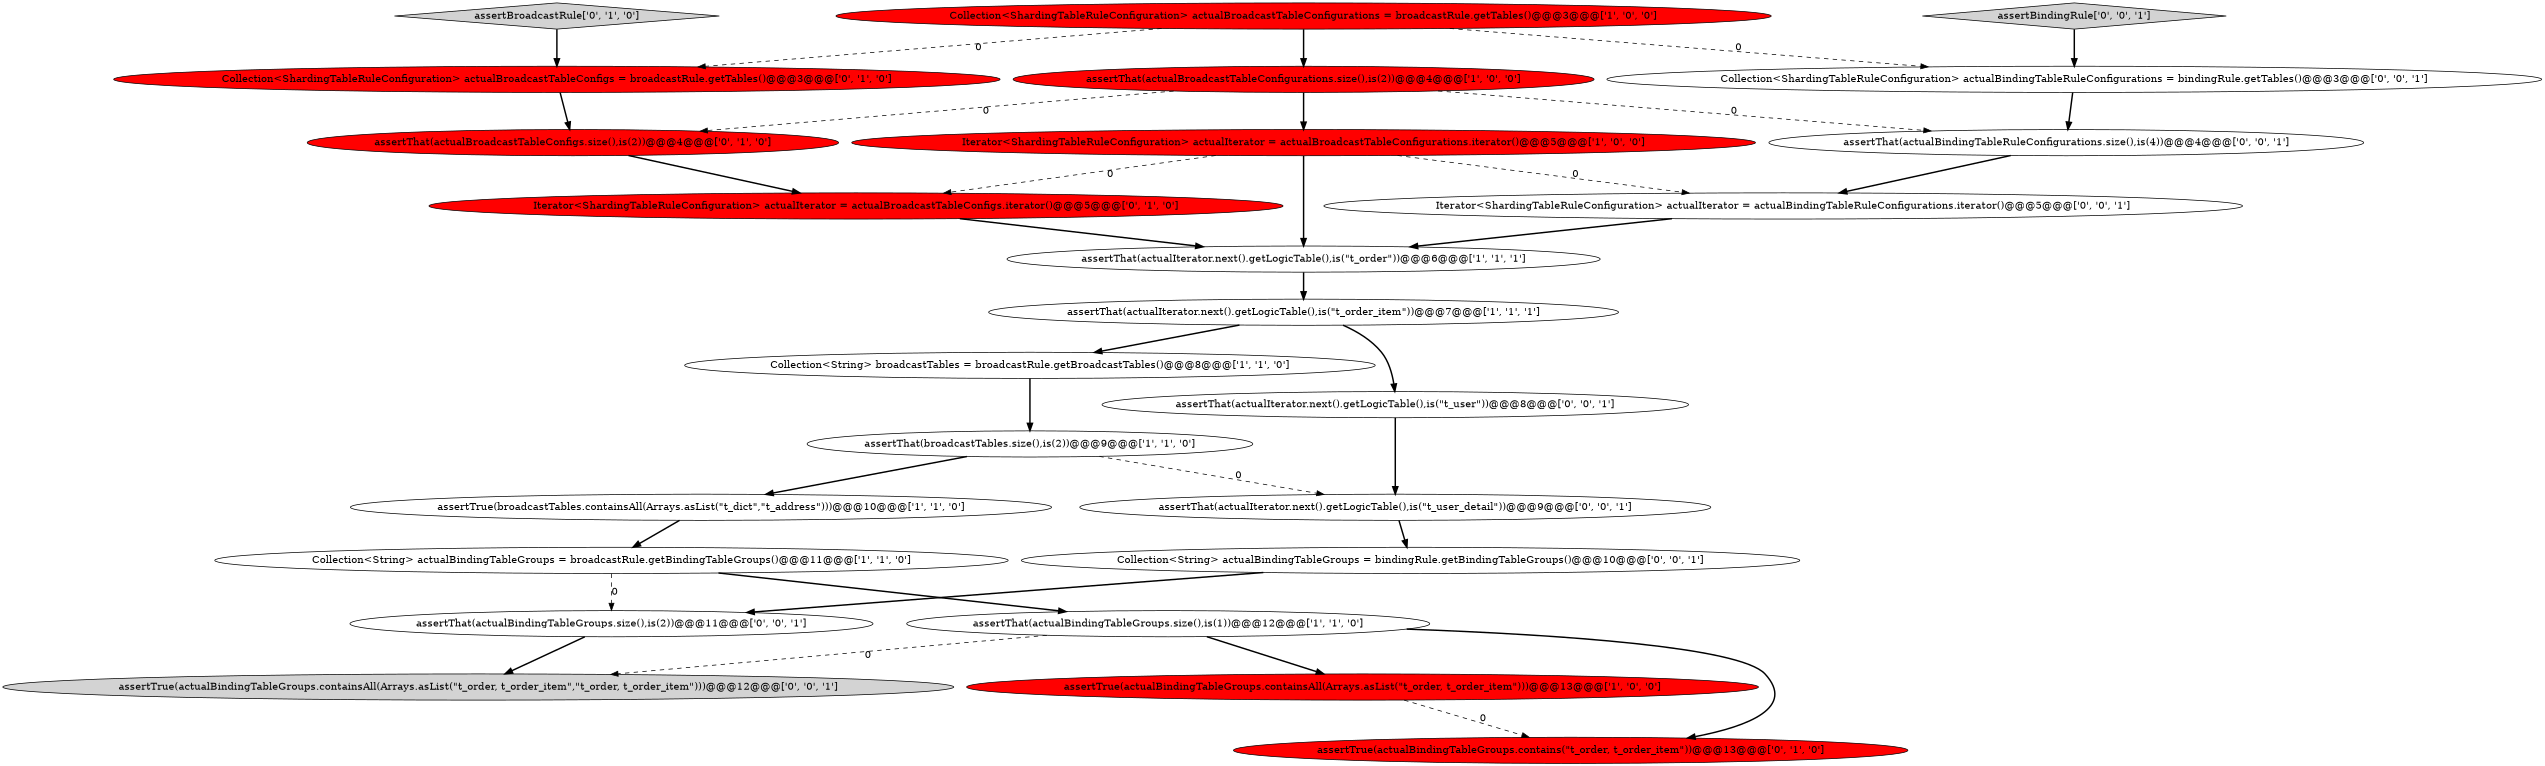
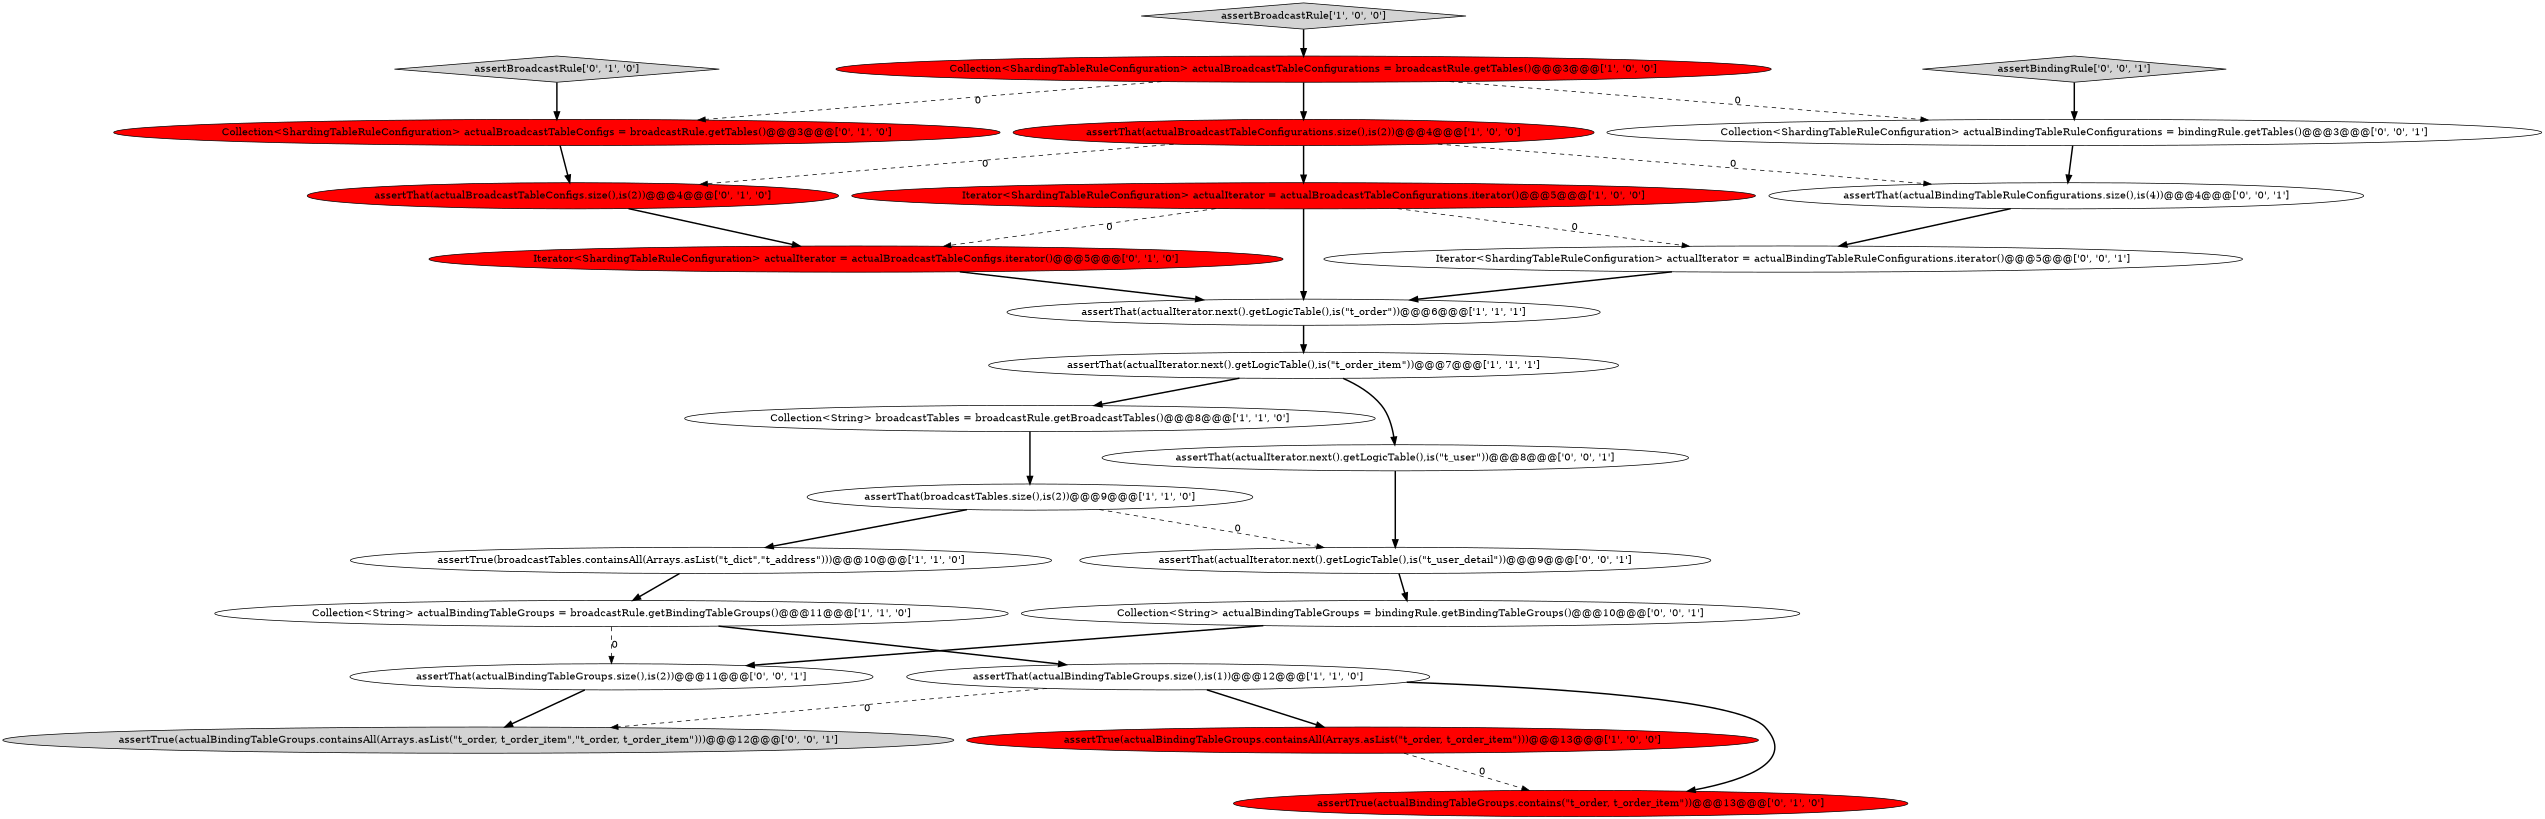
none -> (1304, 16)
